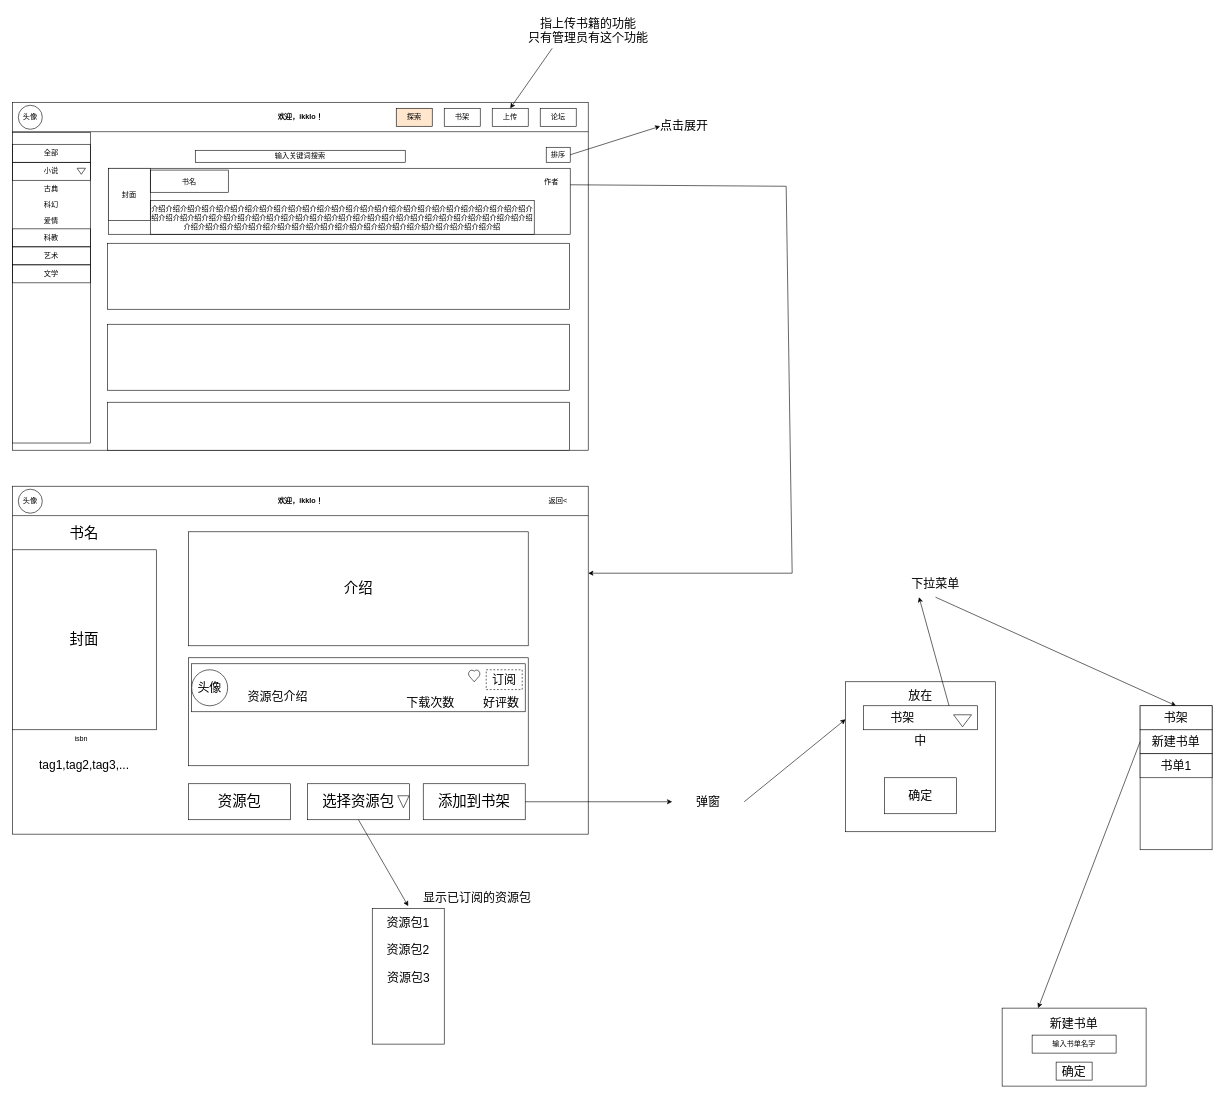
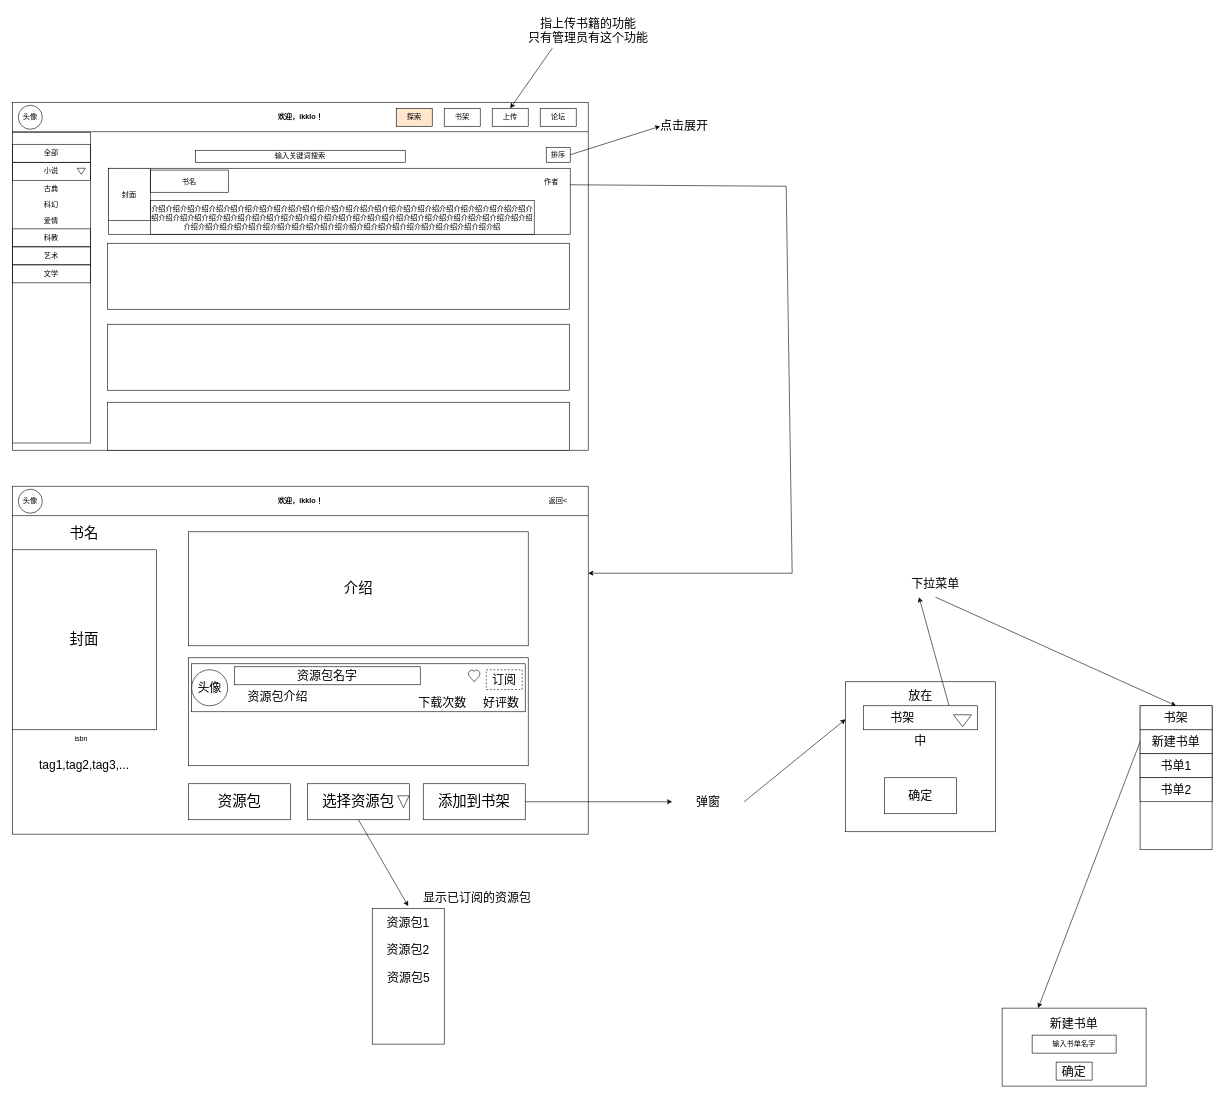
none -> (327, 676)
(431, 703) -> (443, 703)
none -> (1176, 790)
(409, 978) -> (409, 978)
